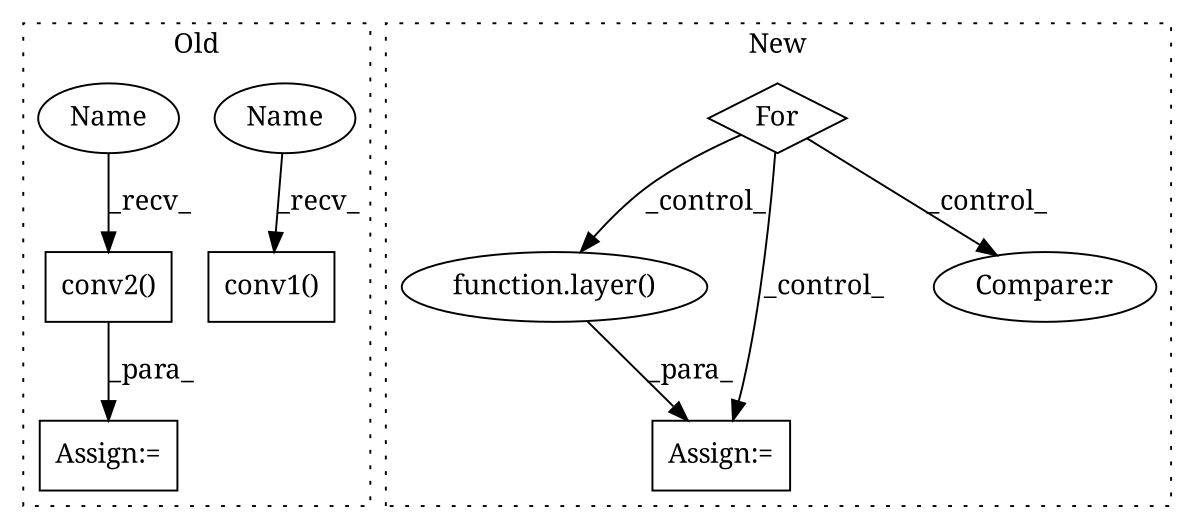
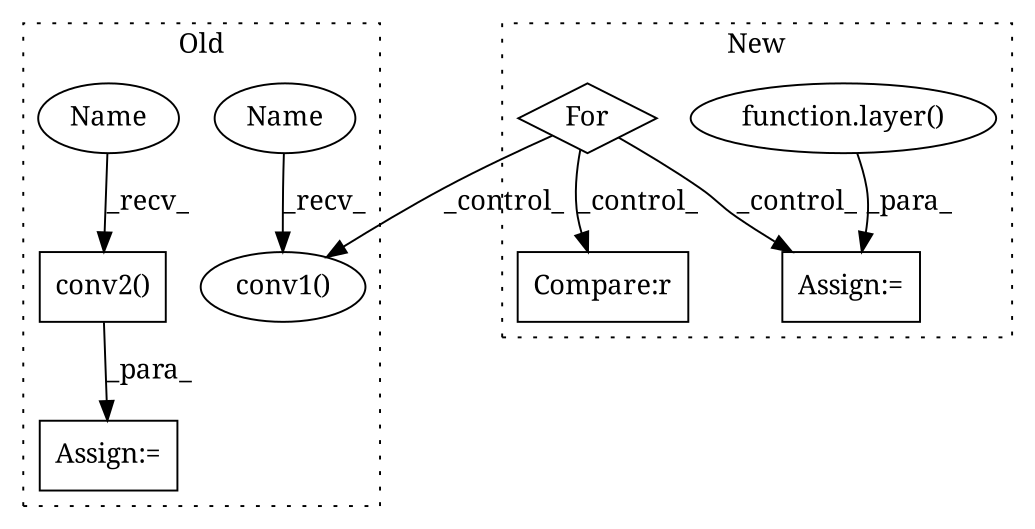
(661, 177) -> (446, 187)
(271, 287) -> (283, 287)
(1045, 287) -> (603, 287)
